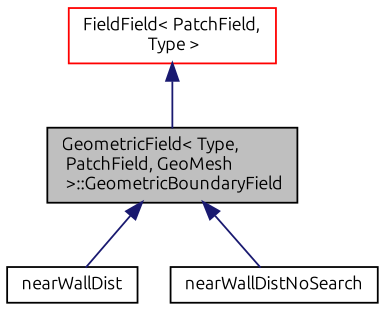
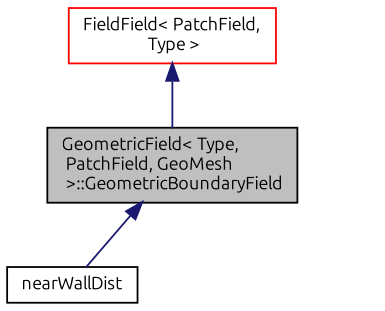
(274, 285) -> none
